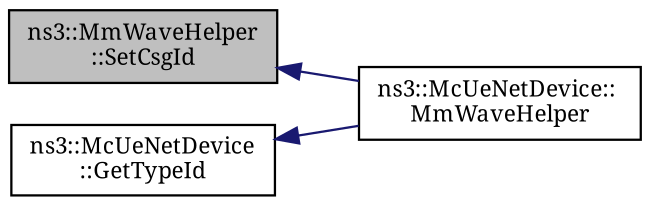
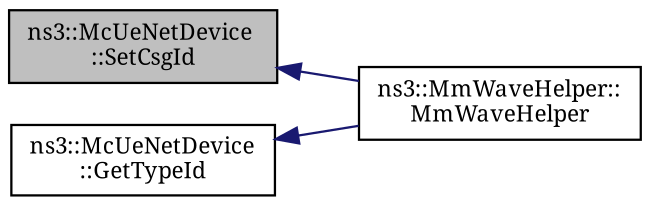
(143, 47) -> (143, 47)
(500, 103) -> (500, 103)
